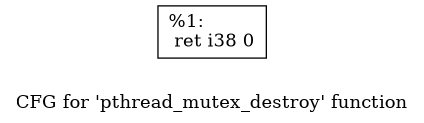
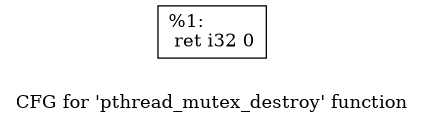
(212, 41) -> (212, 41)
